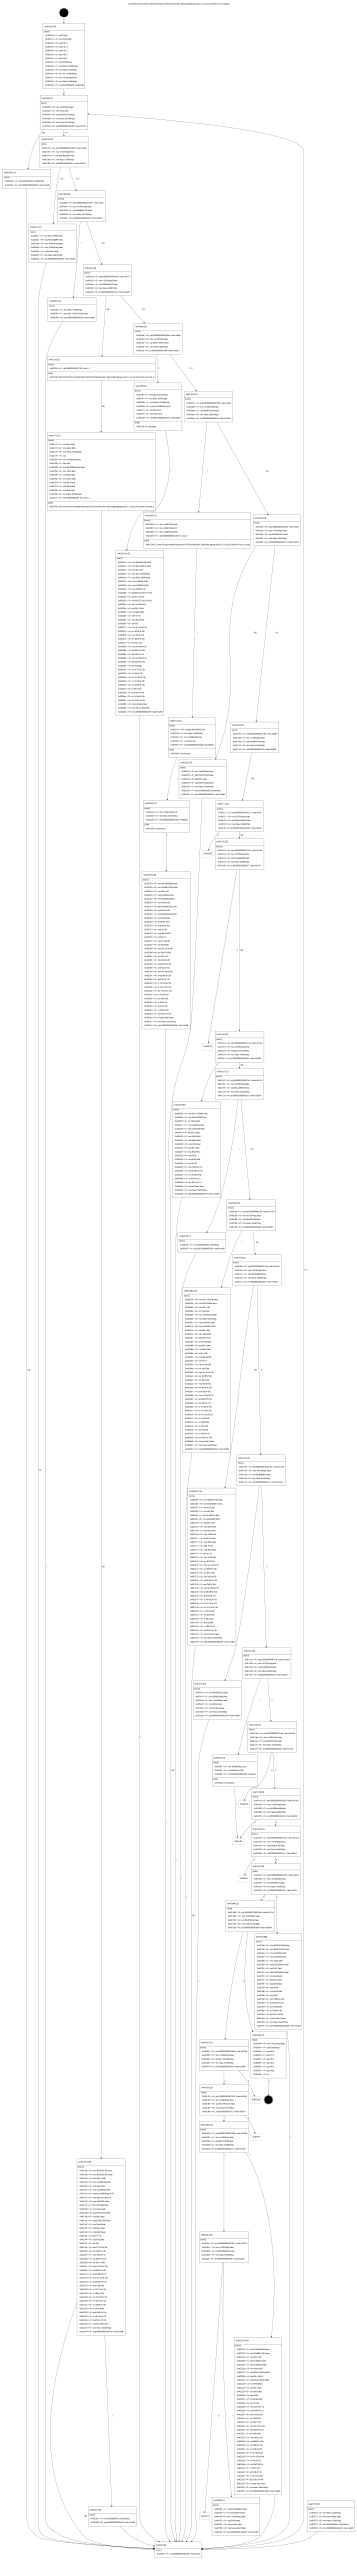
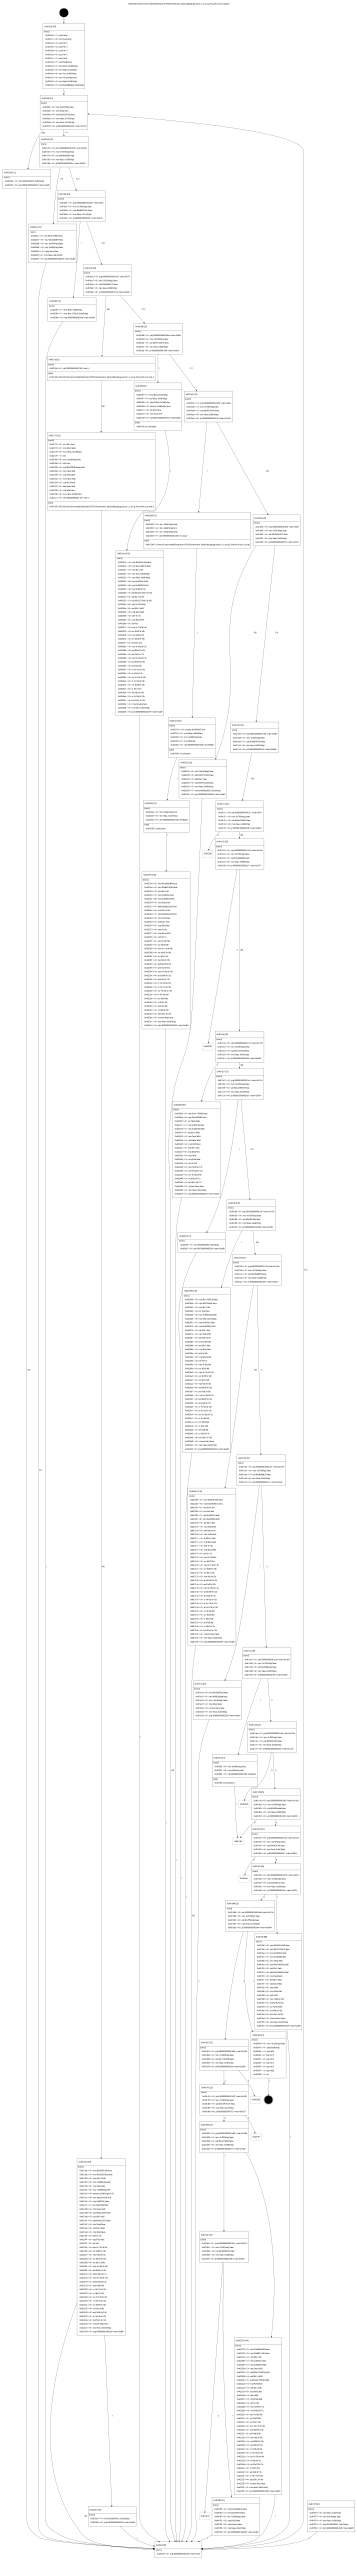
none -> (206, 2538)
